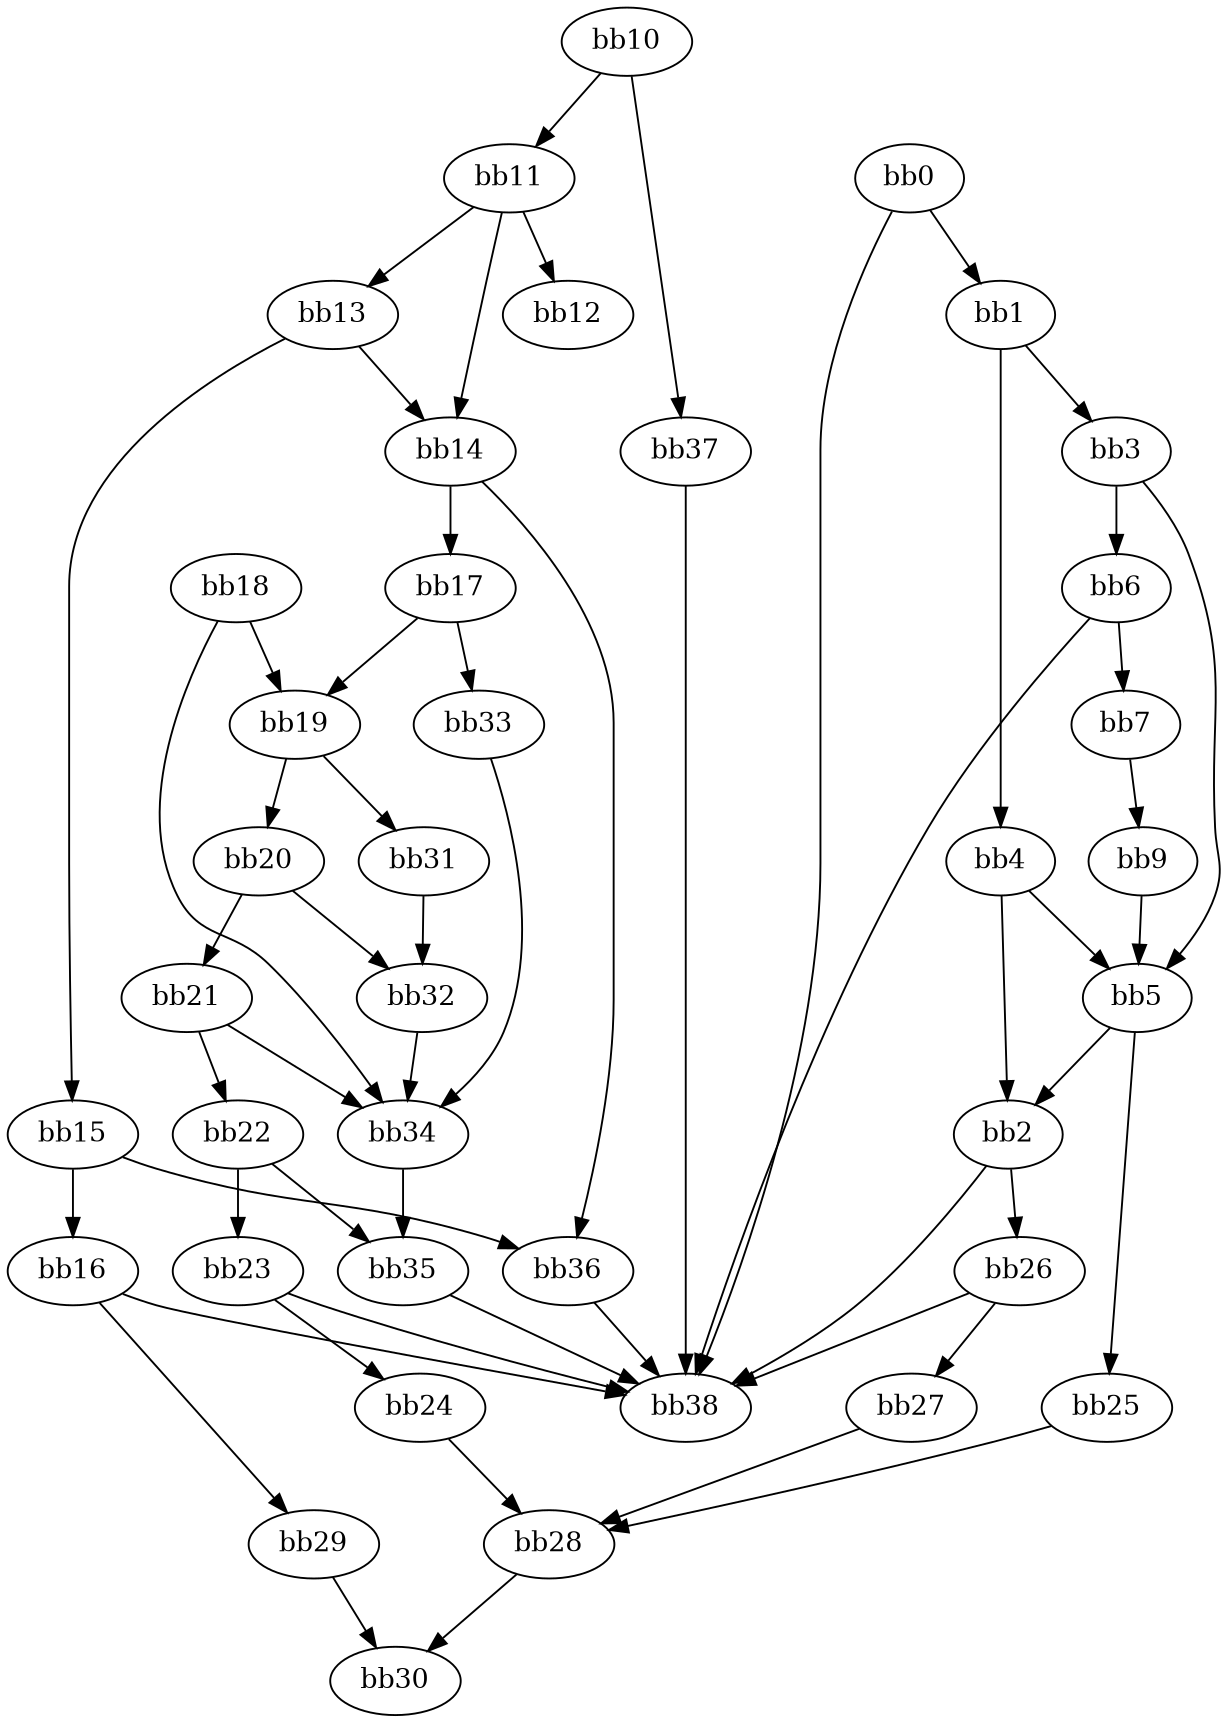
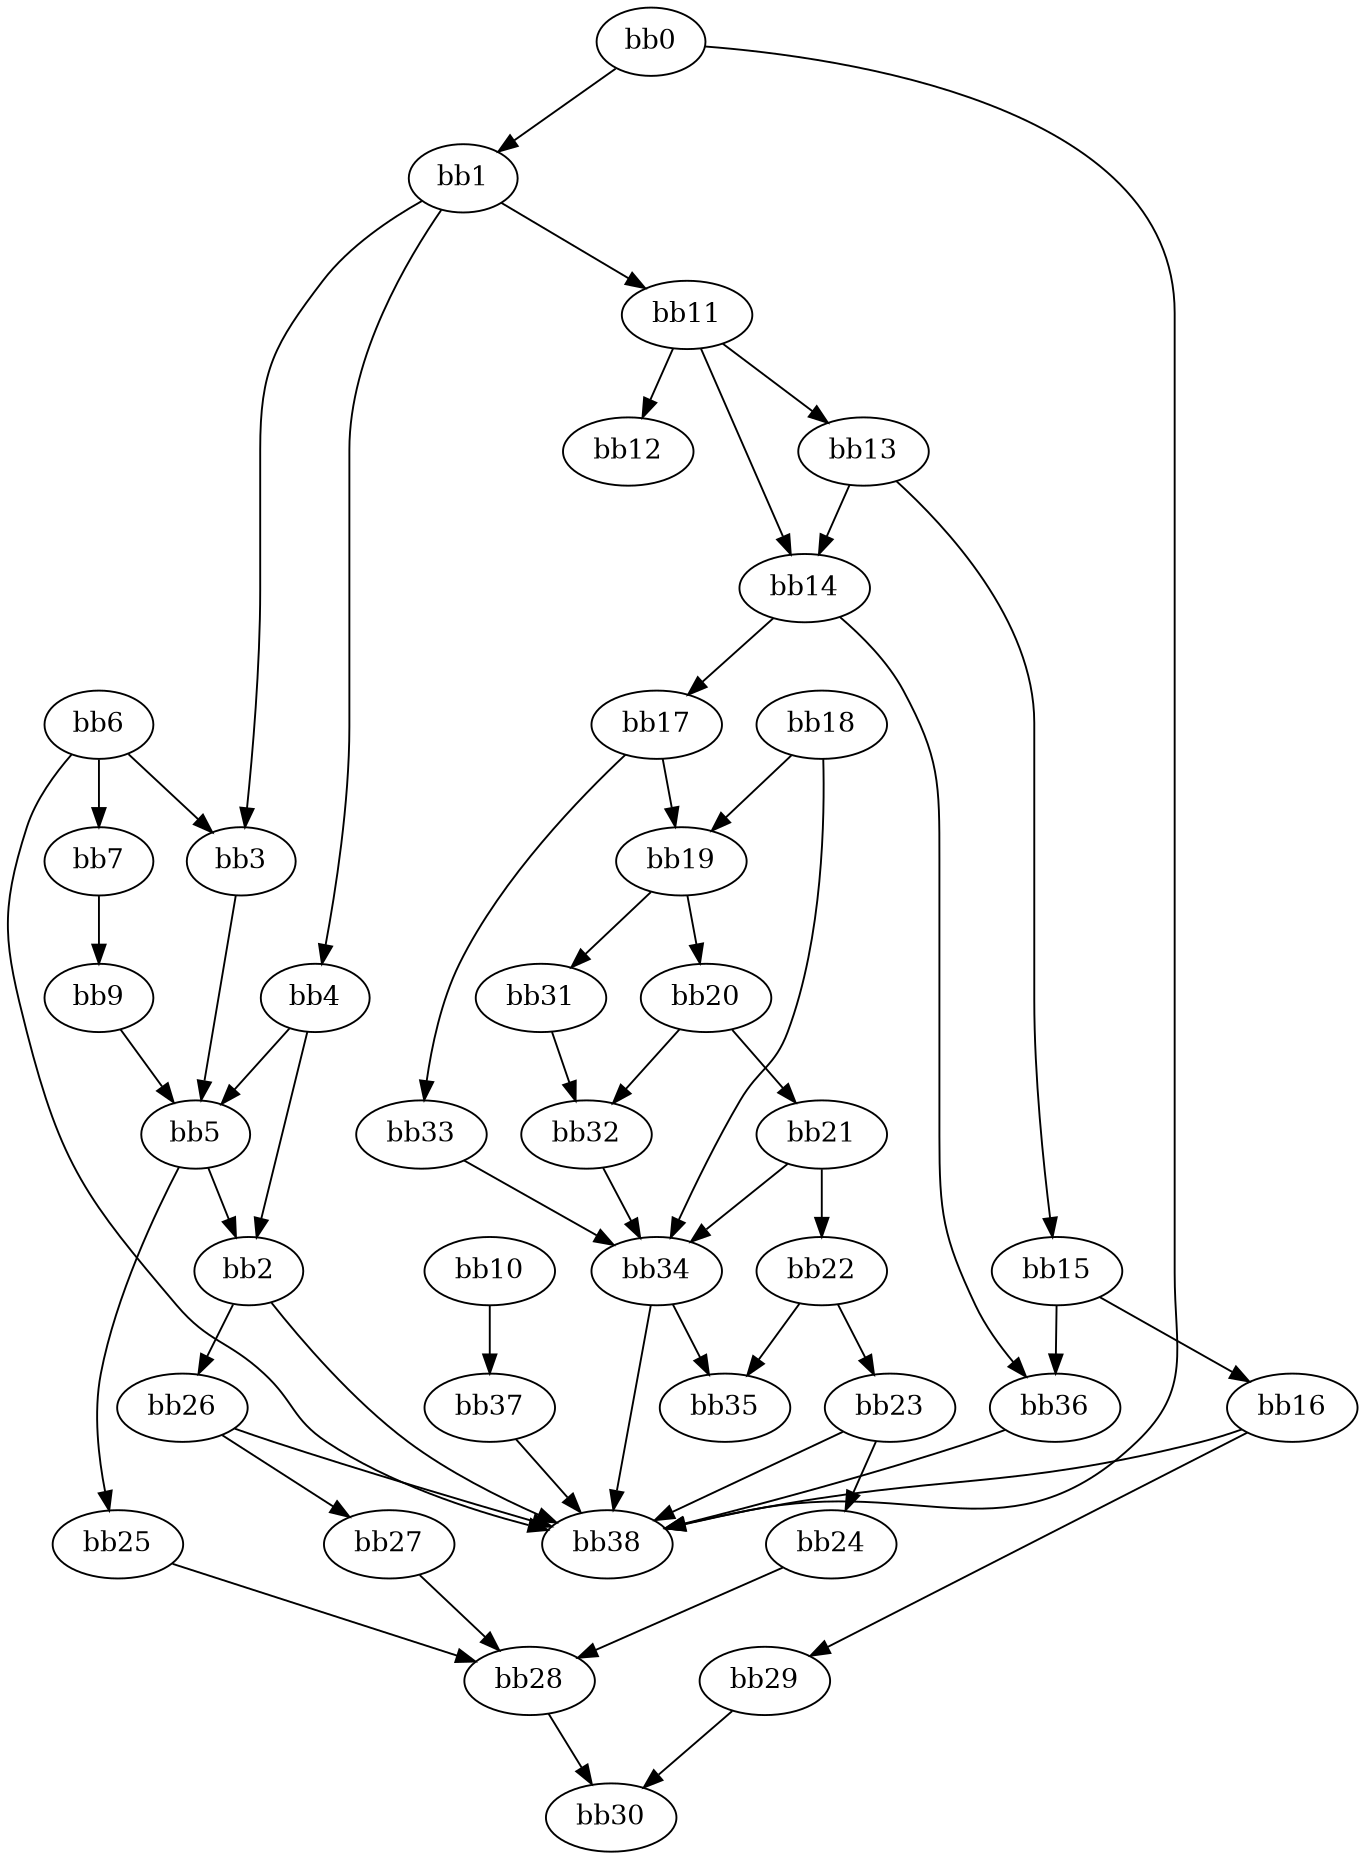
(575, 102) -> (565, 241)
(1116, 511) -> (163, 787)
(536, 1335) -> (634, 1398)
